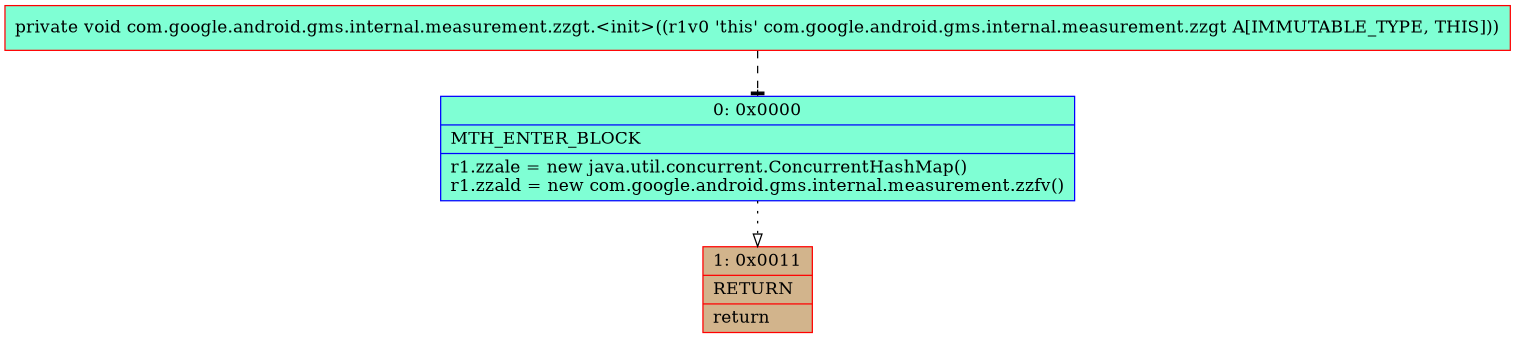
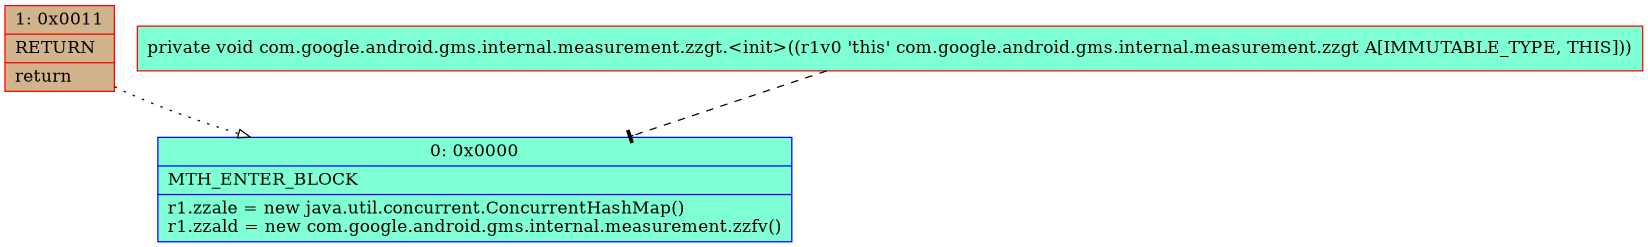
(758, 217) -> (176, 112)
